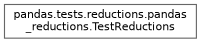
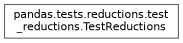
(100, 21) -> (91, 21)
